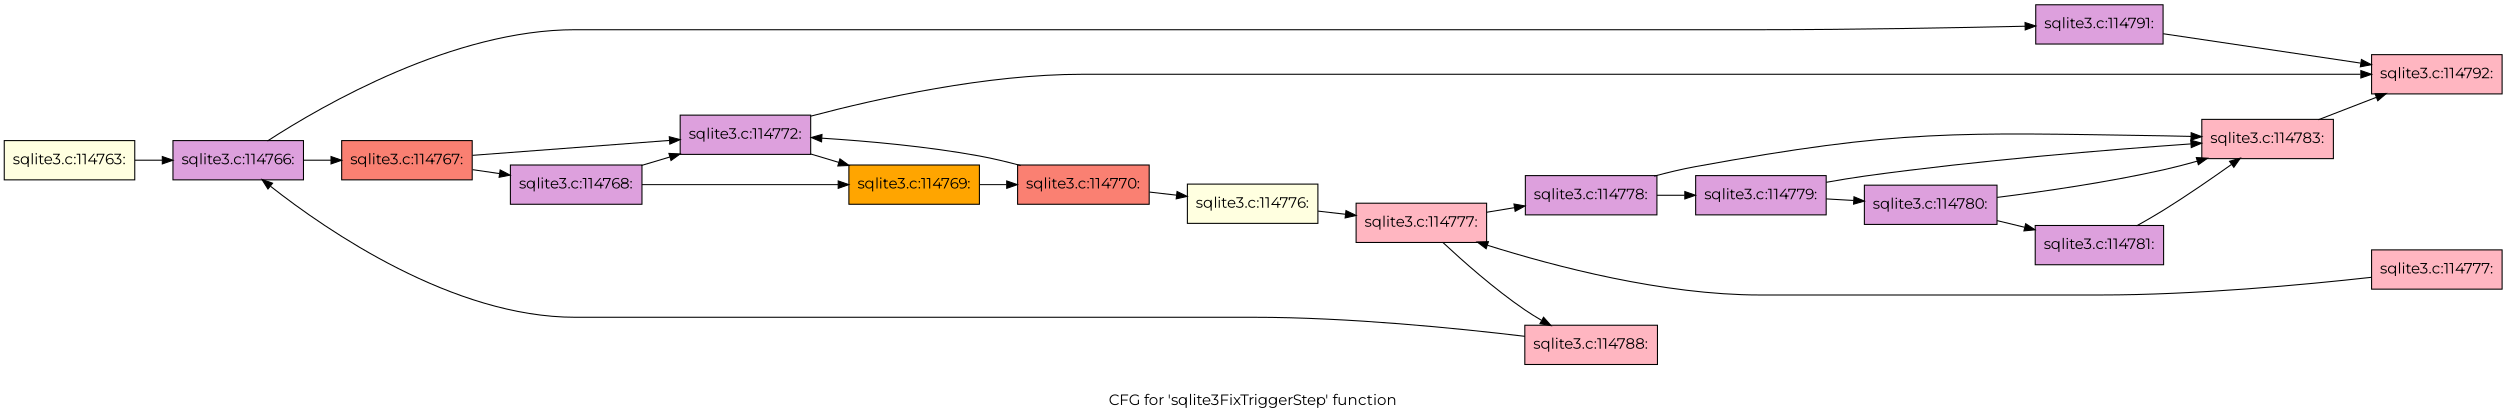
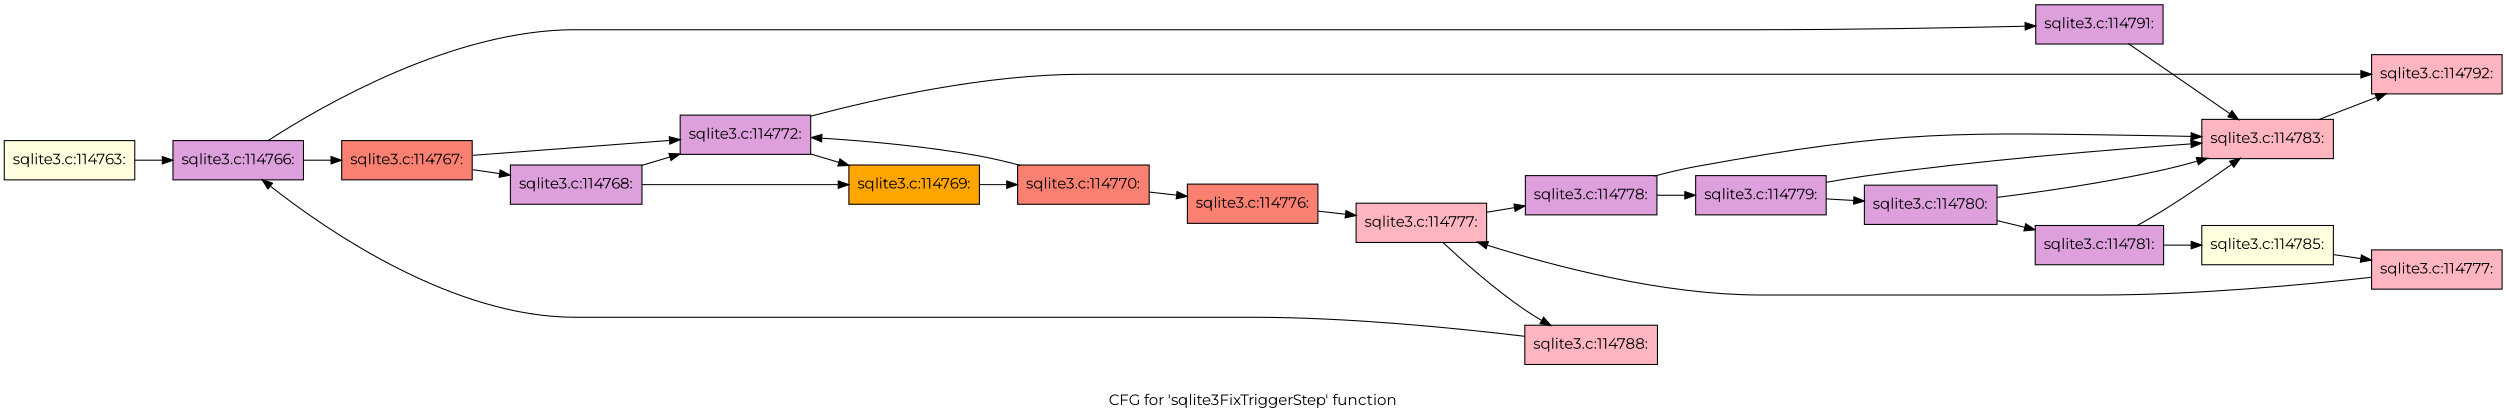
(2262, 48) -> (2184, 82)
(1253, 204) -> (1253, 204)
none -> (2268, 245)
